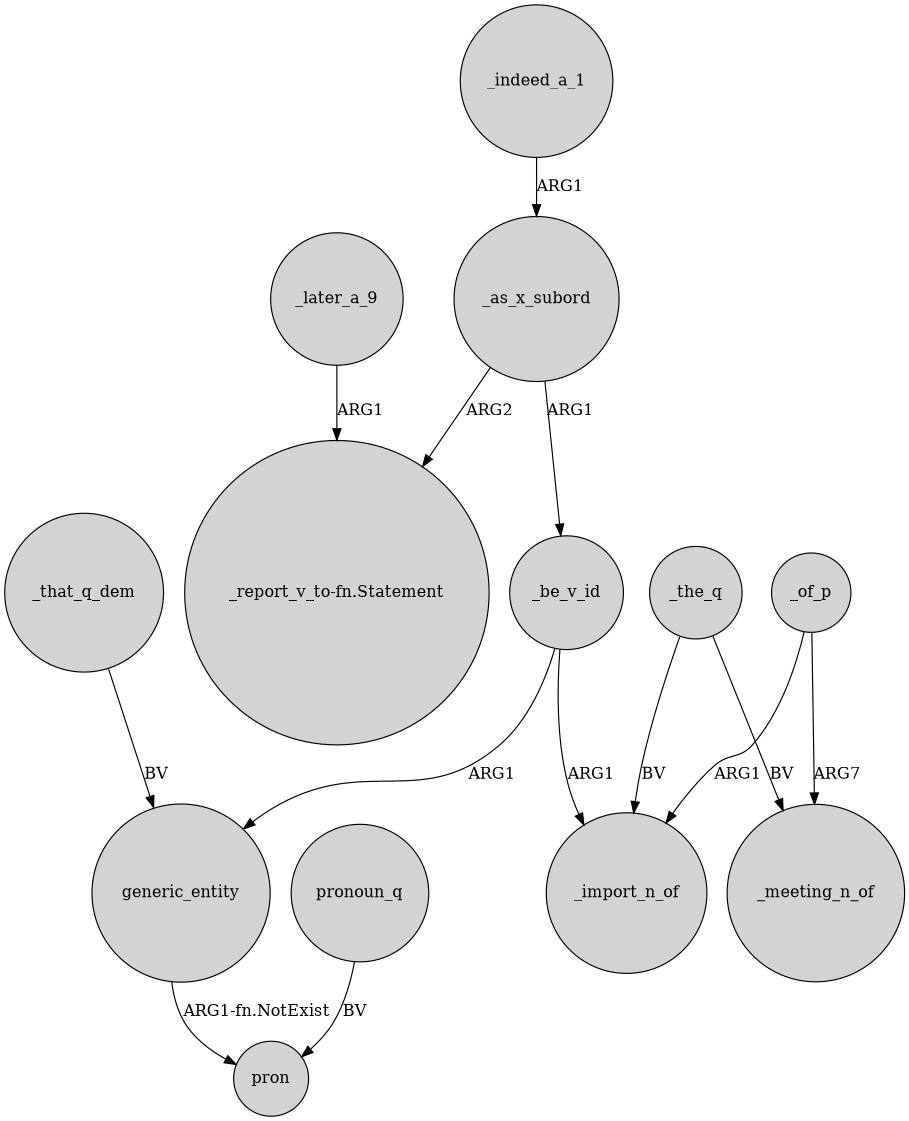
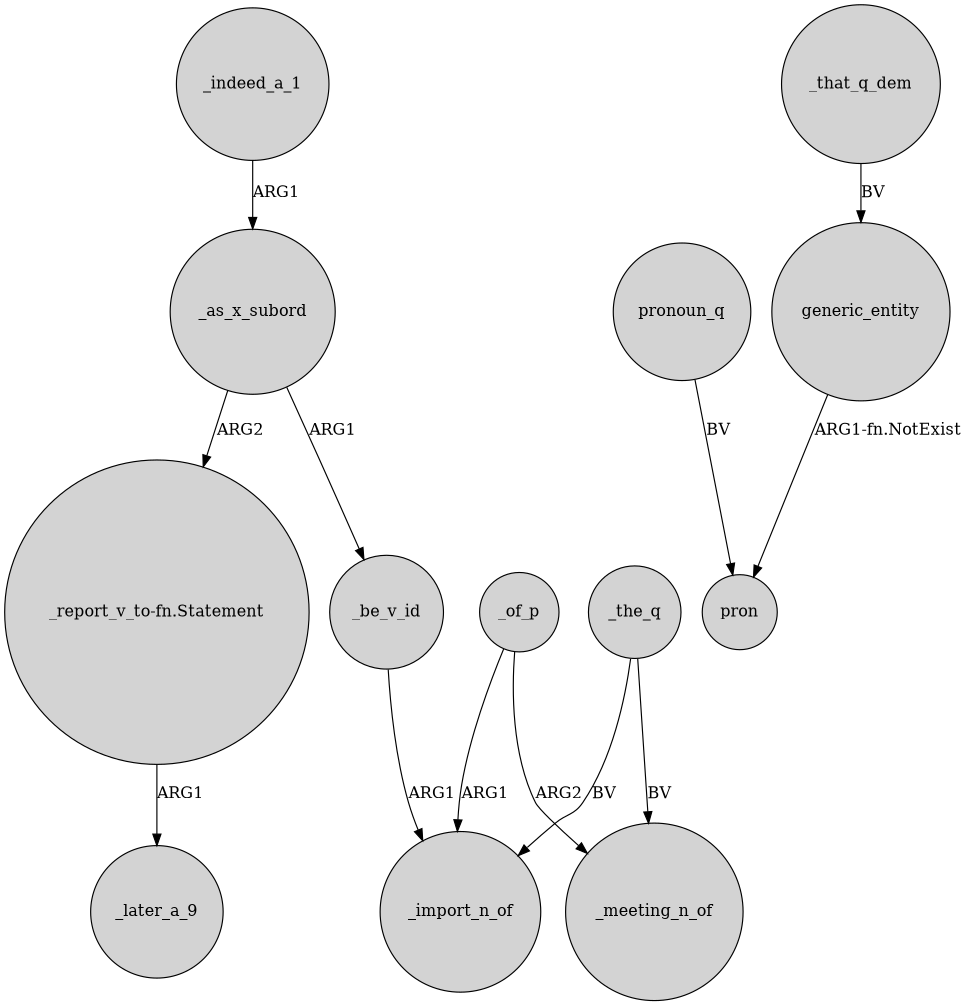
(337, 397) -> (157, 799)
(837, 774) -> (559, 794)
(432, 778) -> none
